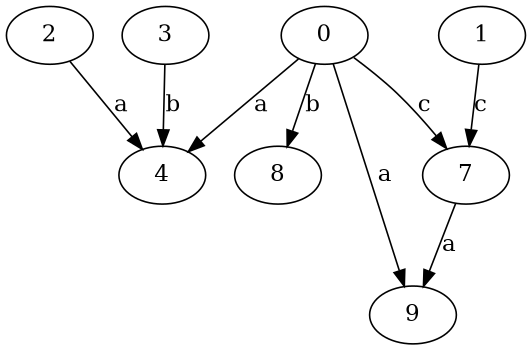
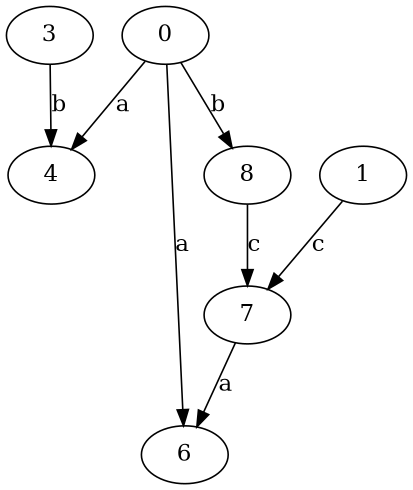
(50, 35) -> none
(398, 94) -> (247, 237)
(413, 315) -> (185, 455)
